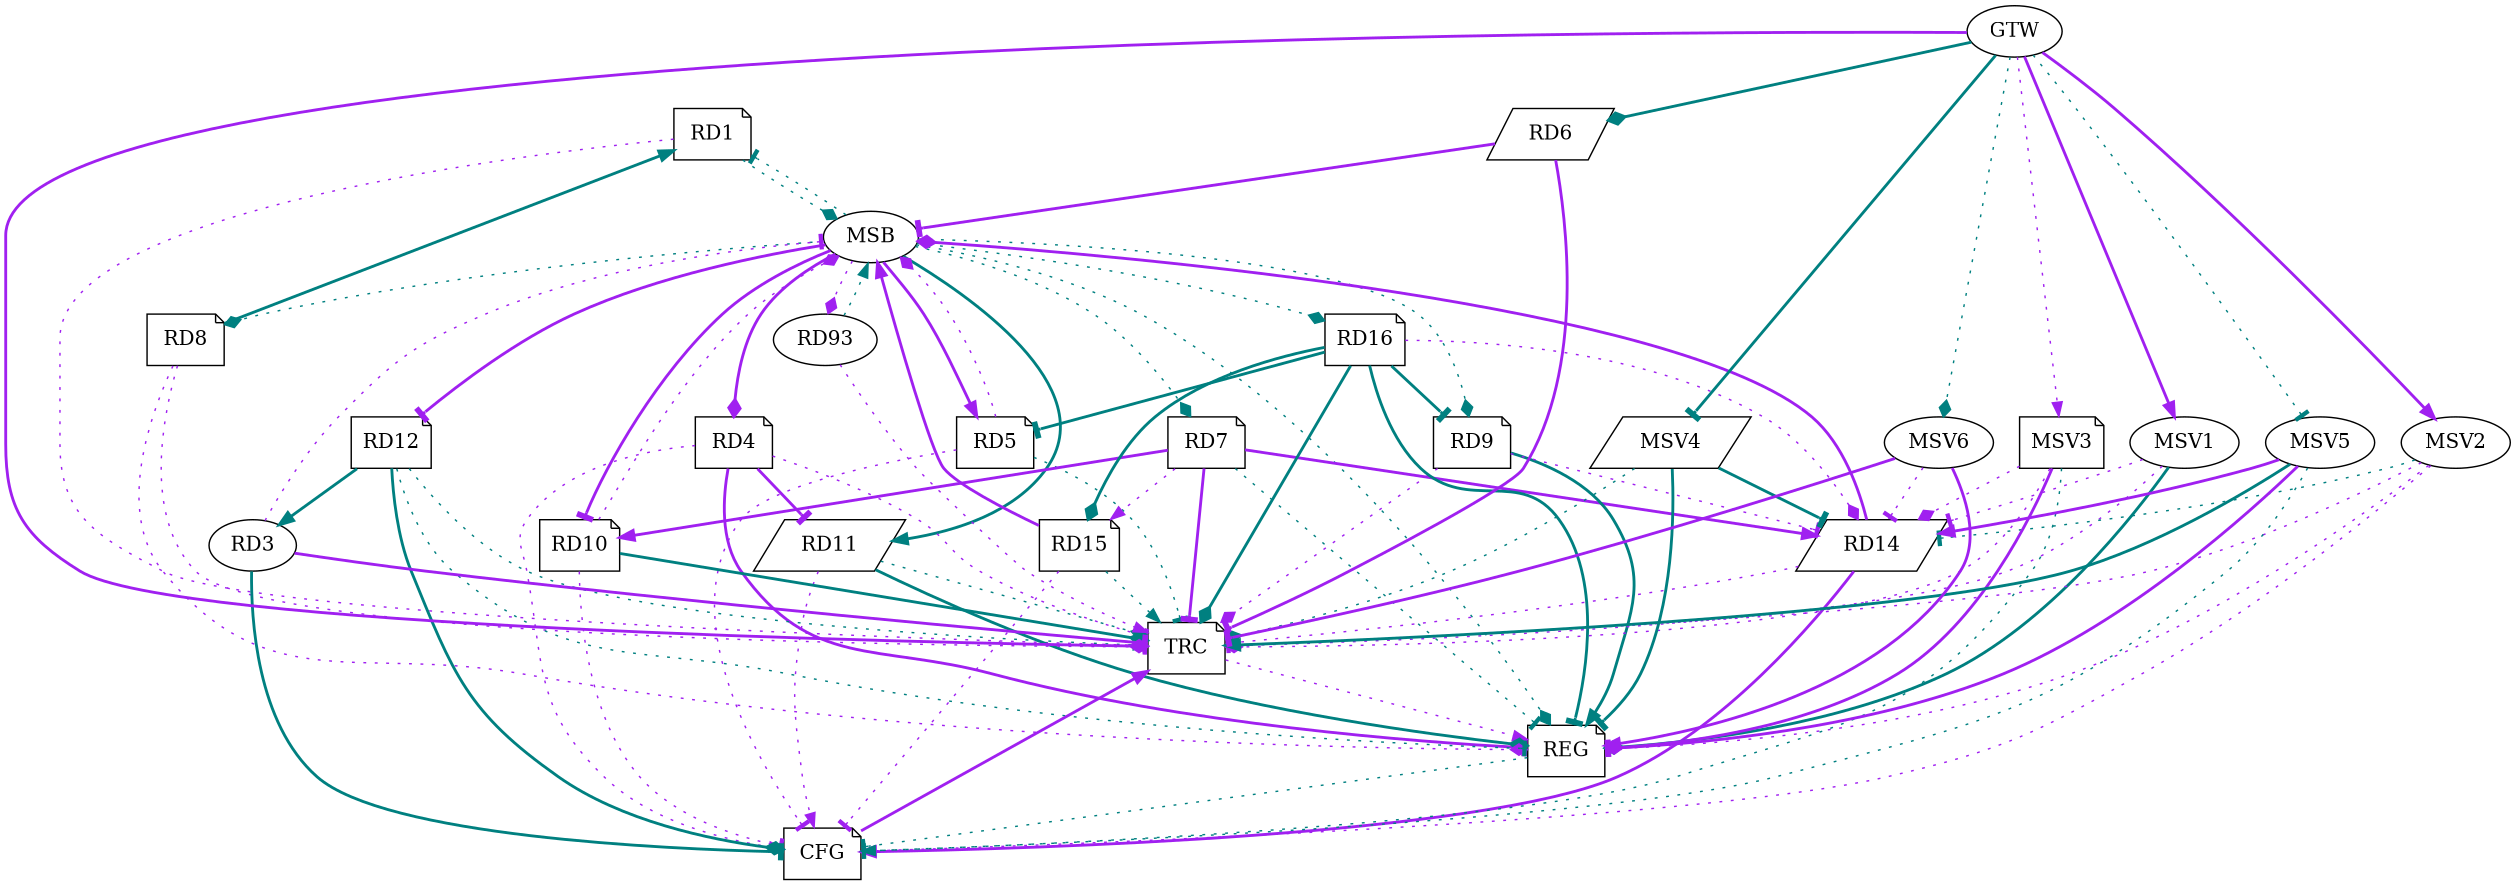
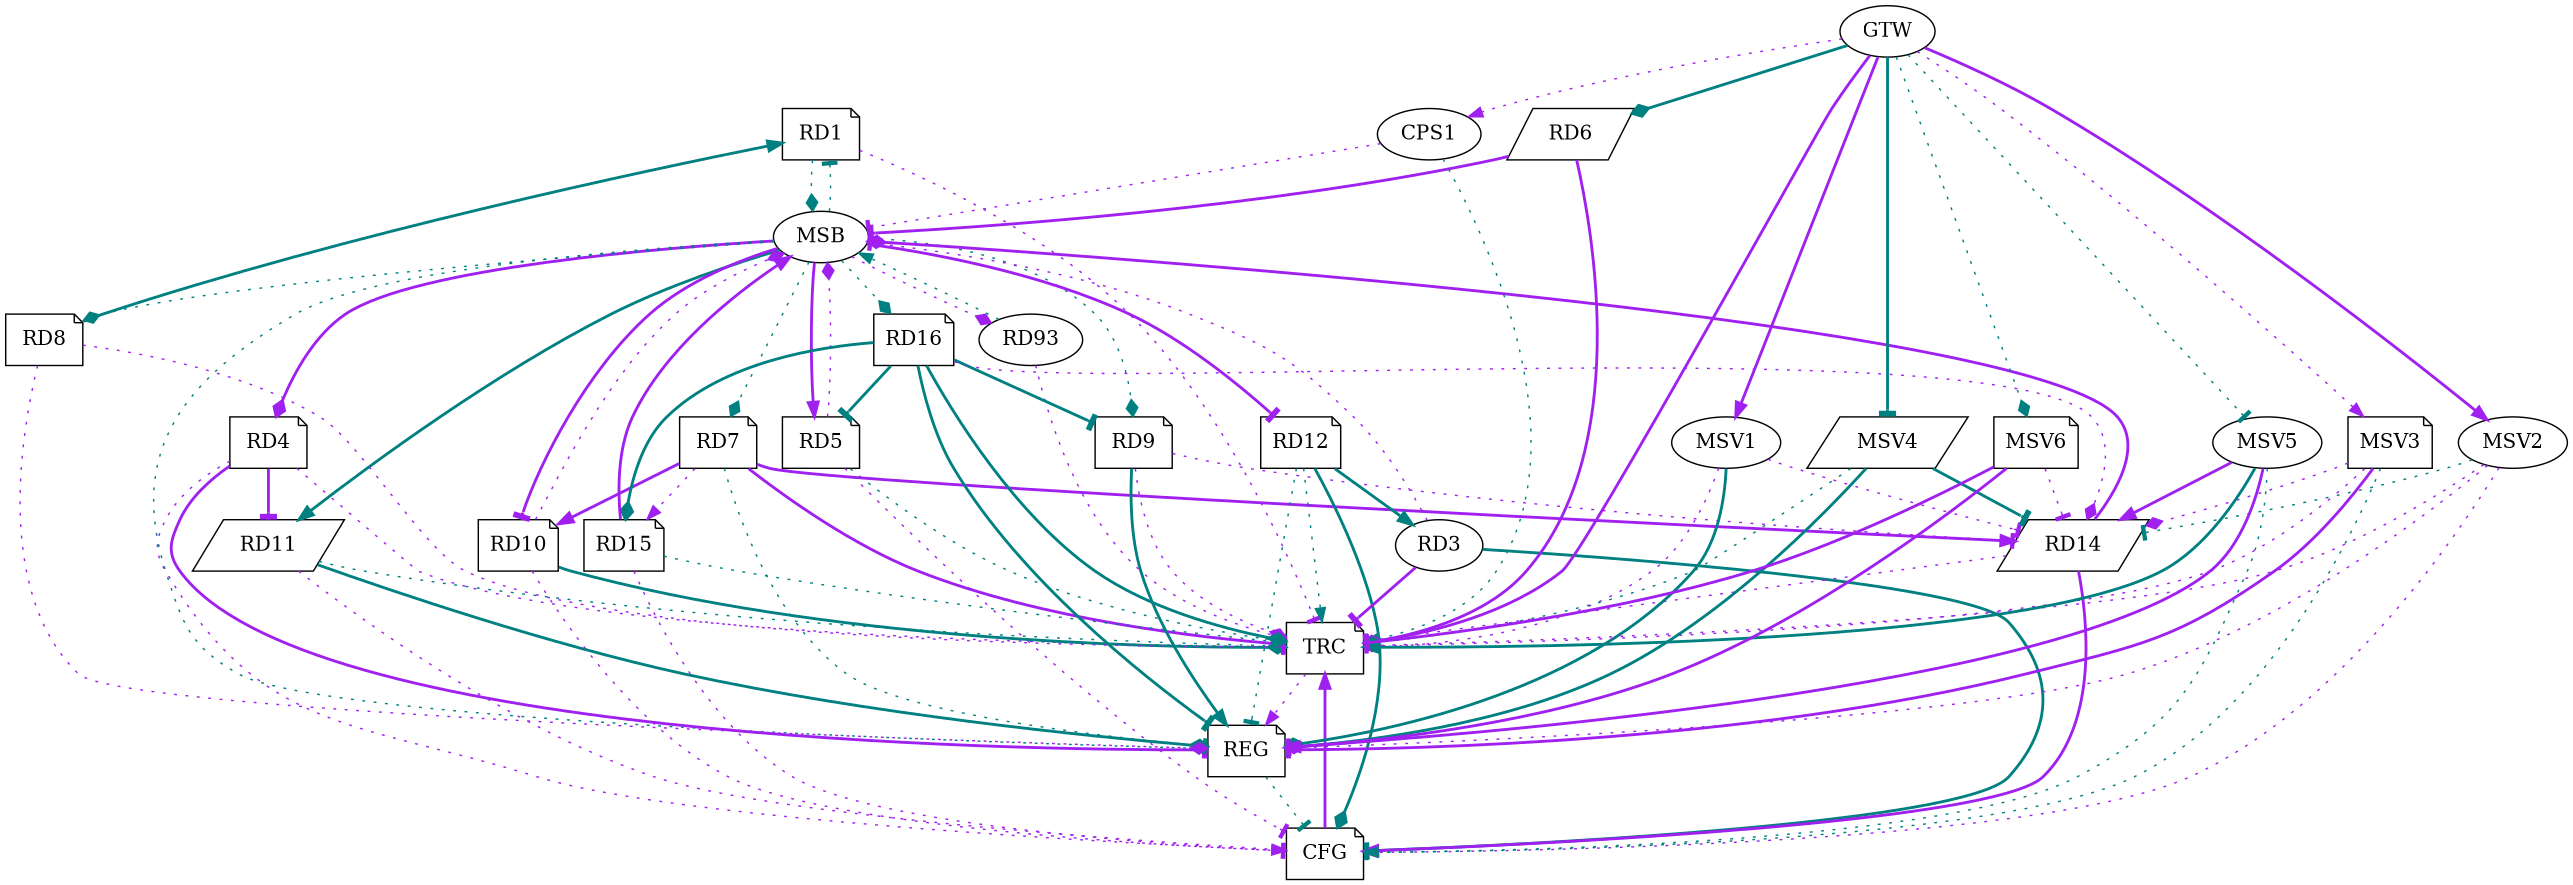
none -> (1429, 134)
(1939, 443) -> (2036, 443)
